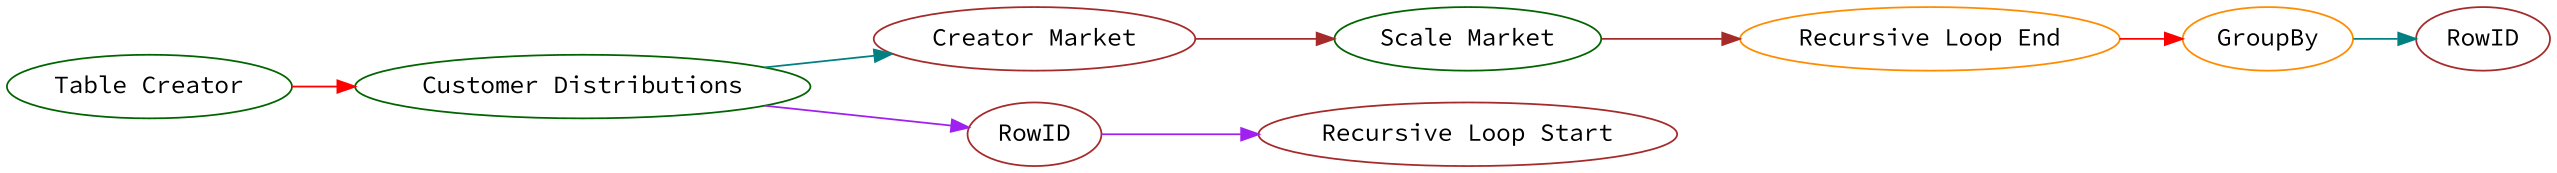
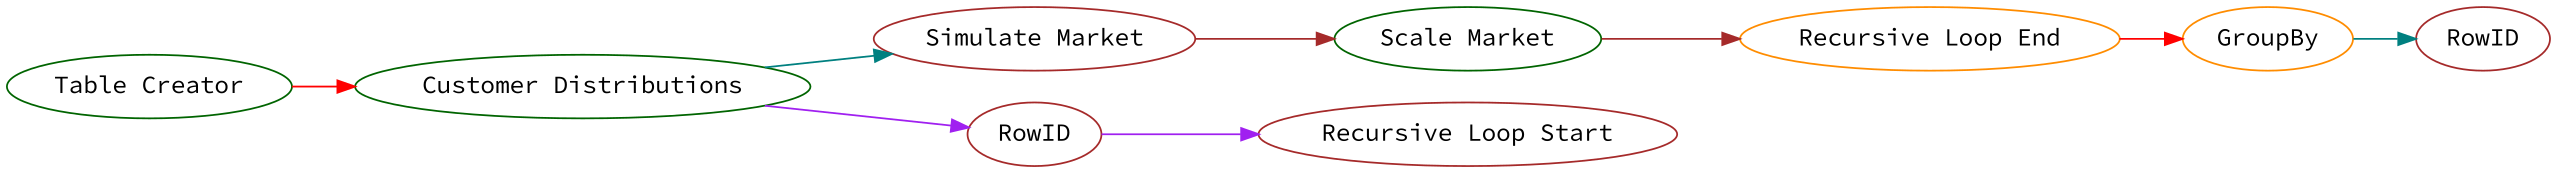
(1034, 39) -> (1034, 39)
